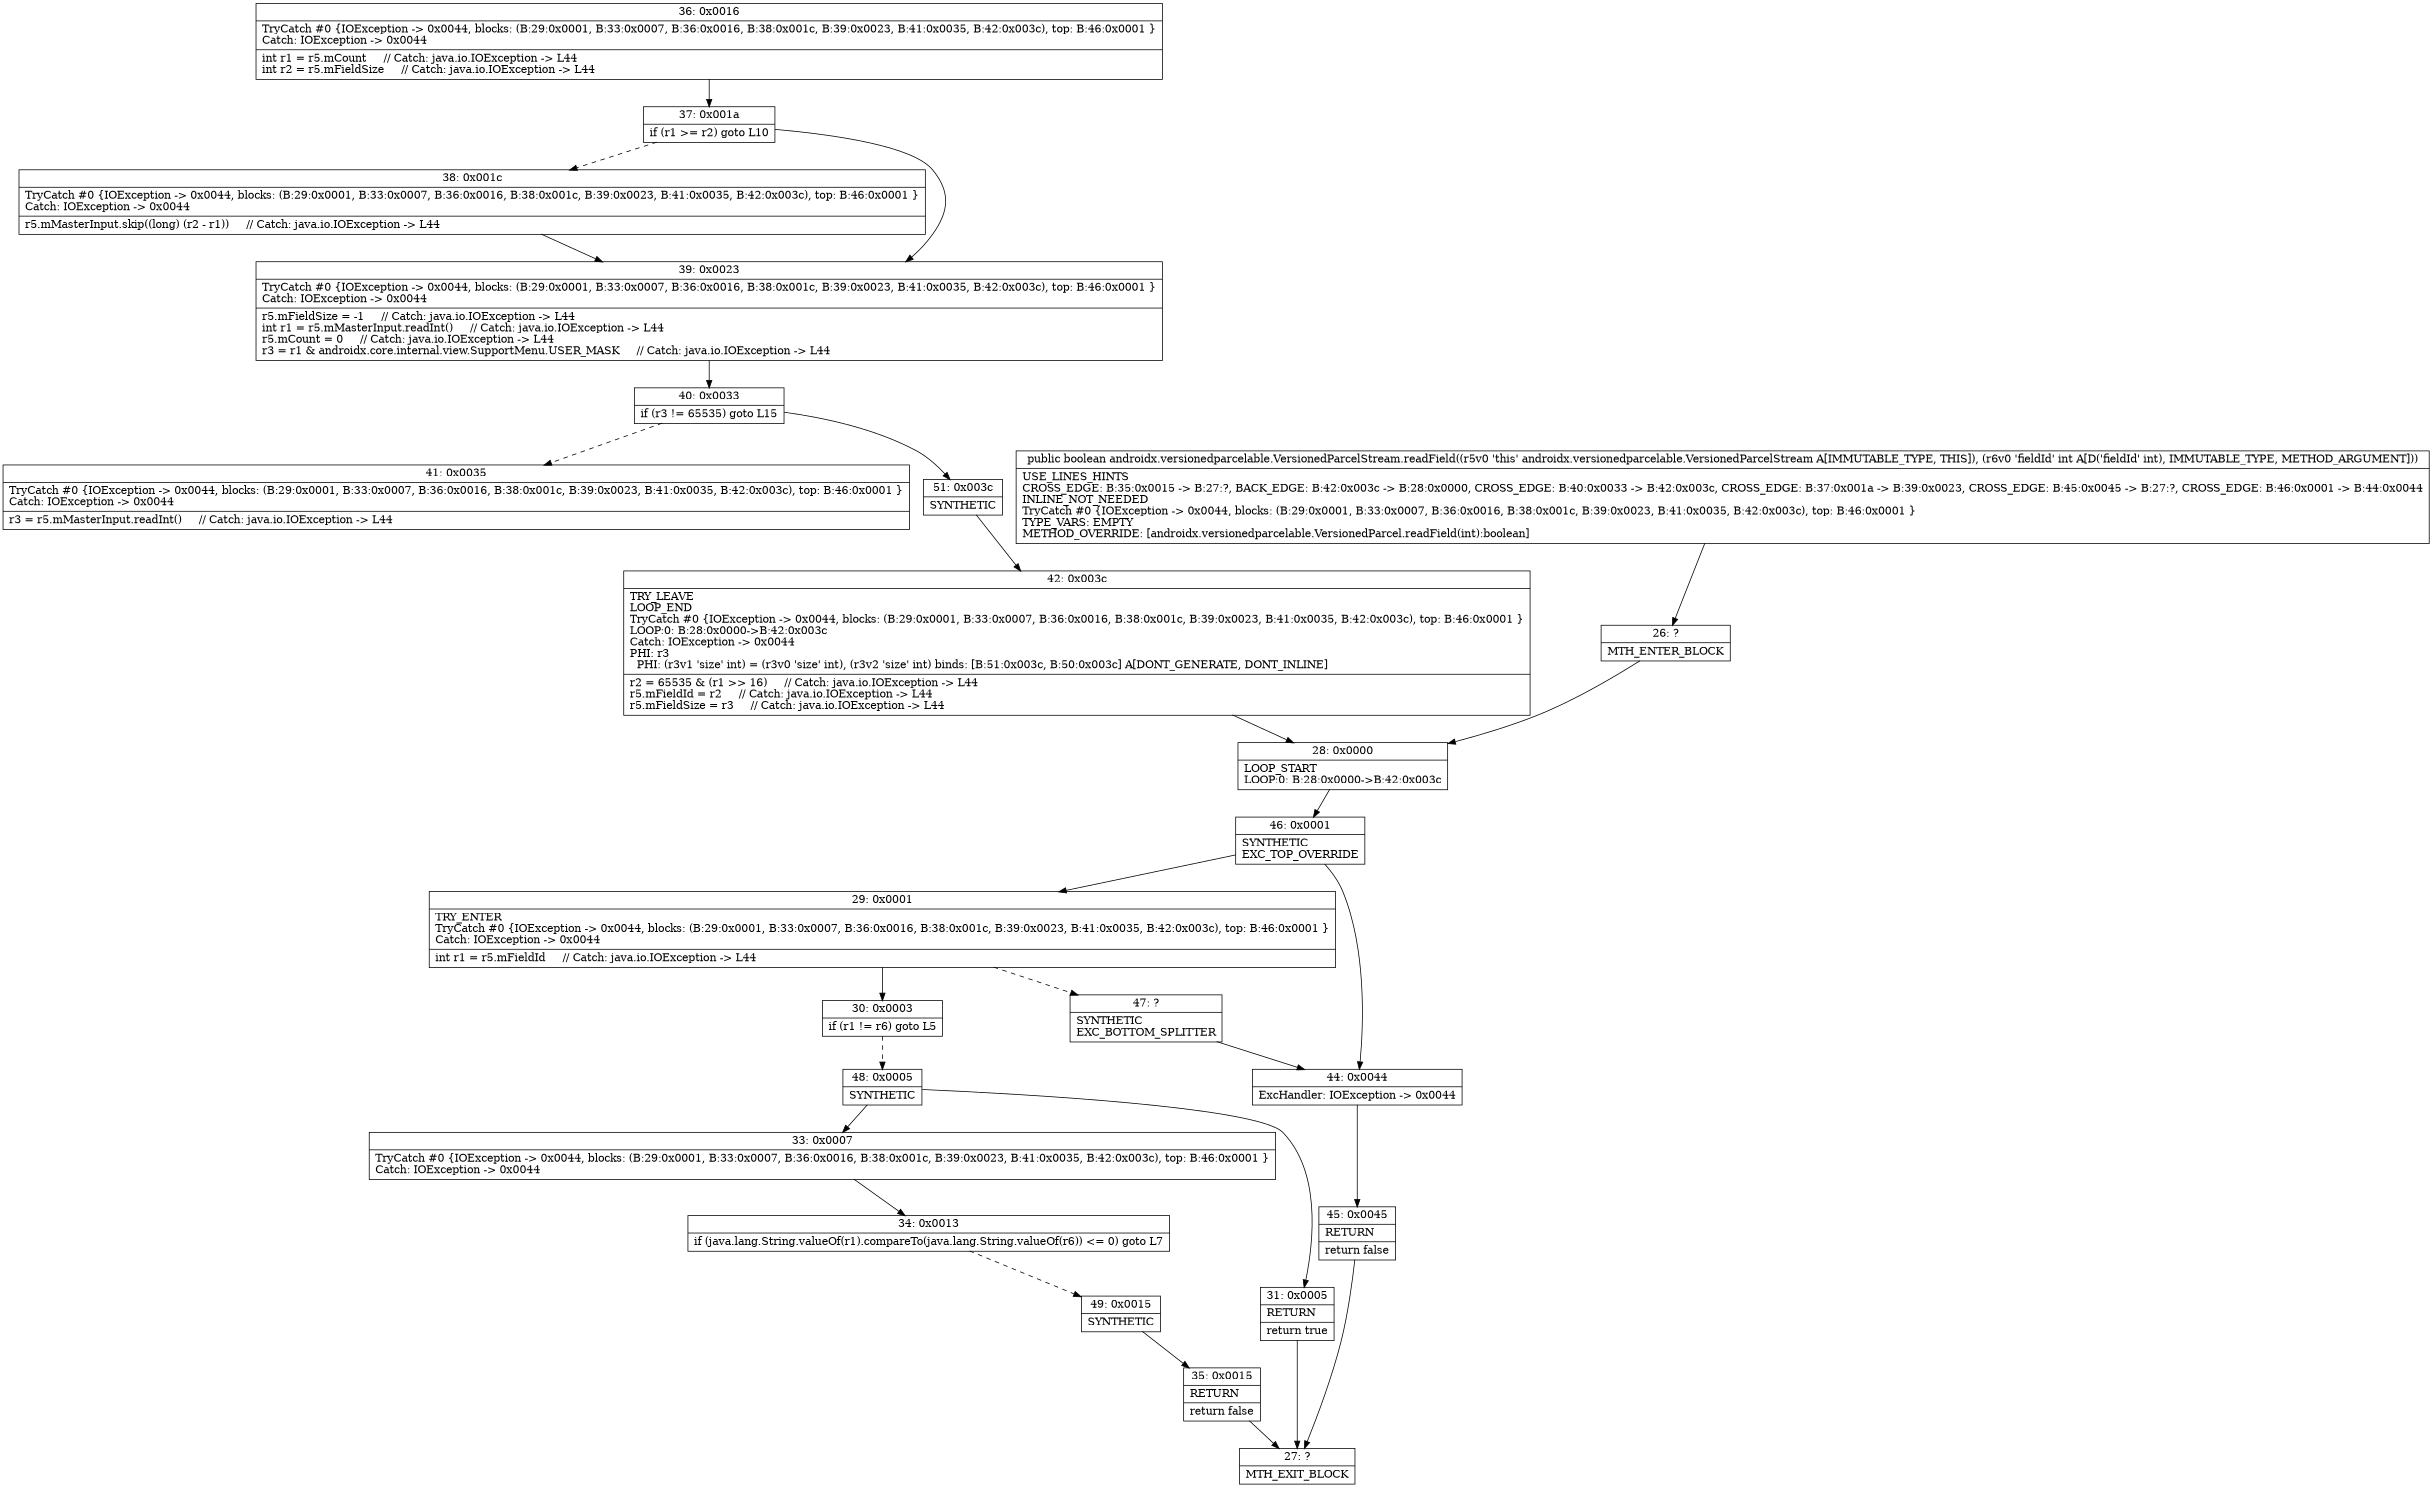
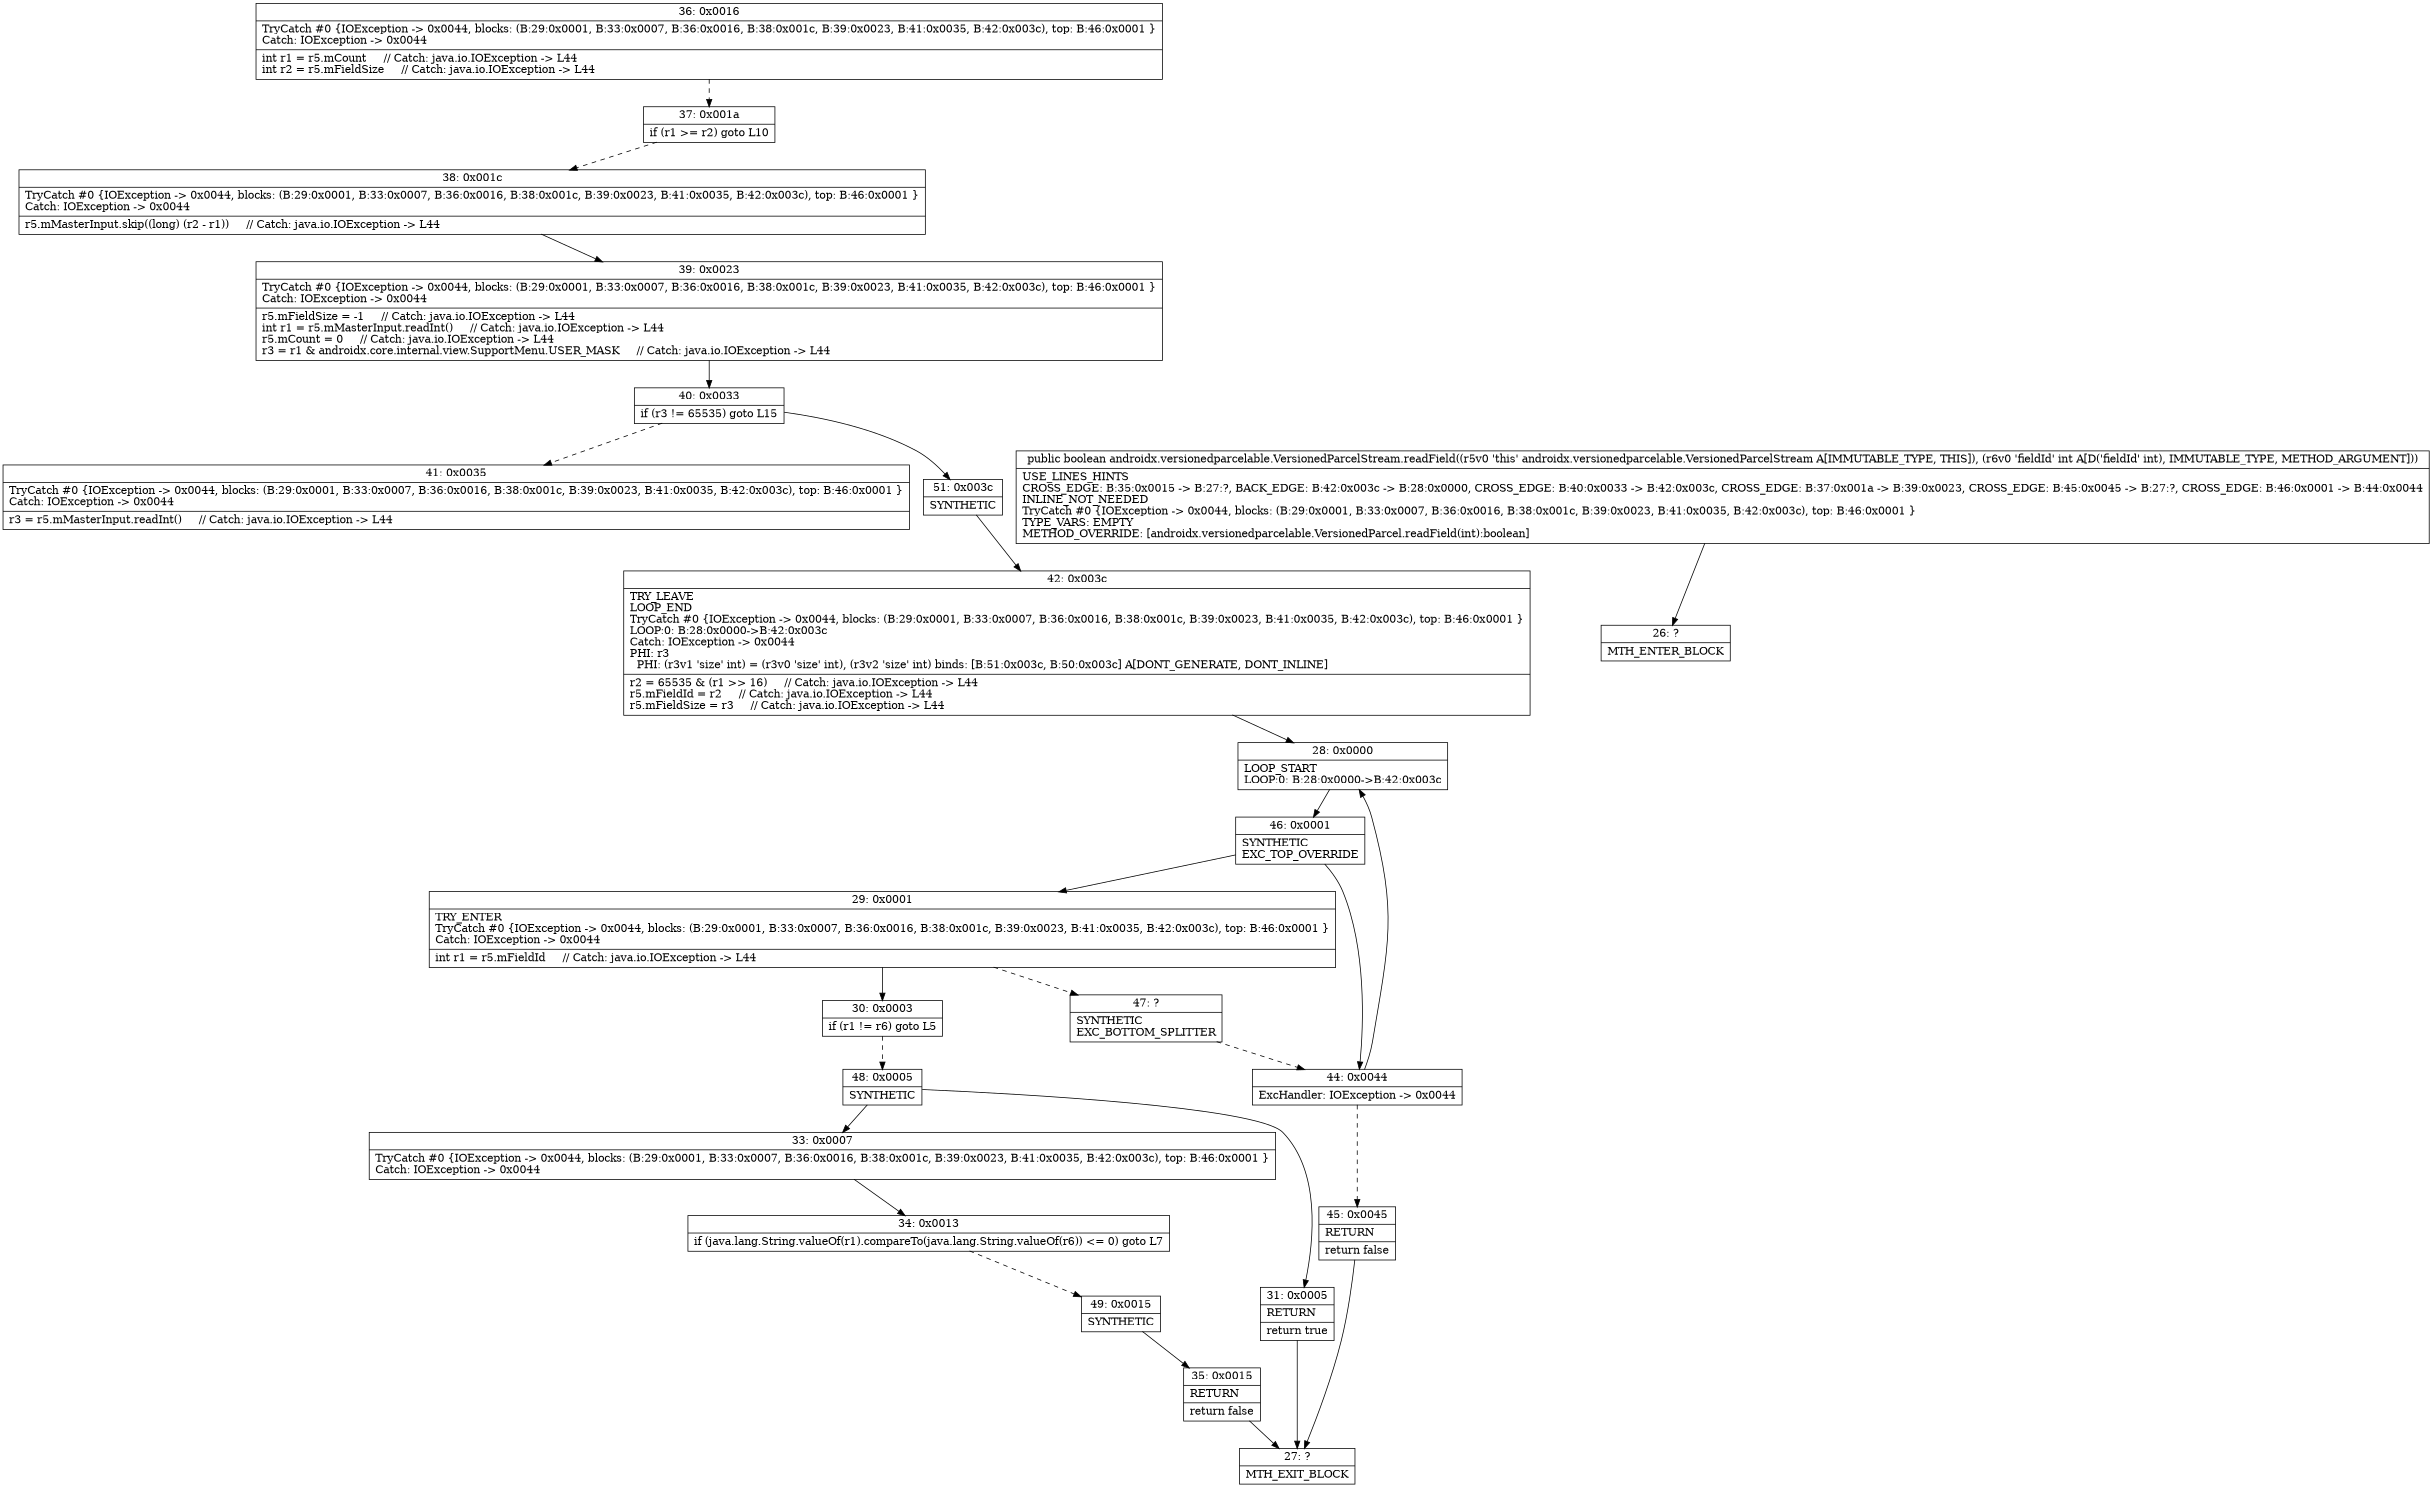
(709, 89) -> (709, 89)
(906, 153) -> none
(1551, 709) -> (1388, 932)
(1257, 1055) -> (1257, 1055)
(1357, 1152) -> (1357, 1152)
